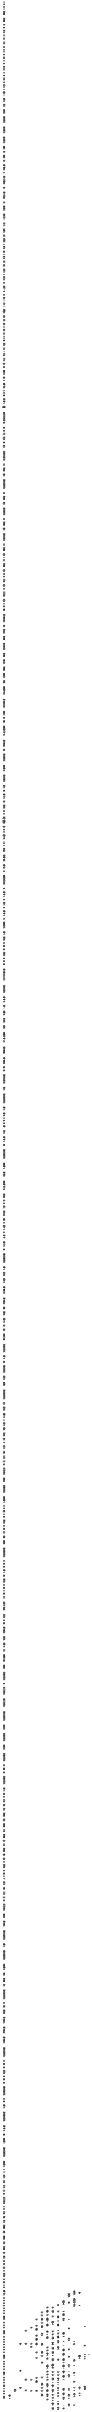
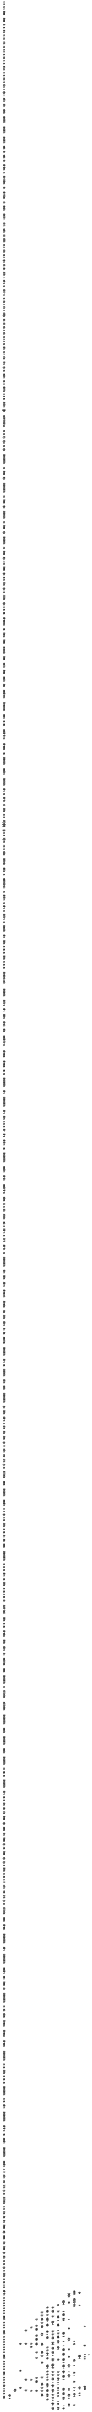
none -> (4, 245)
(4, 2064) -> none
